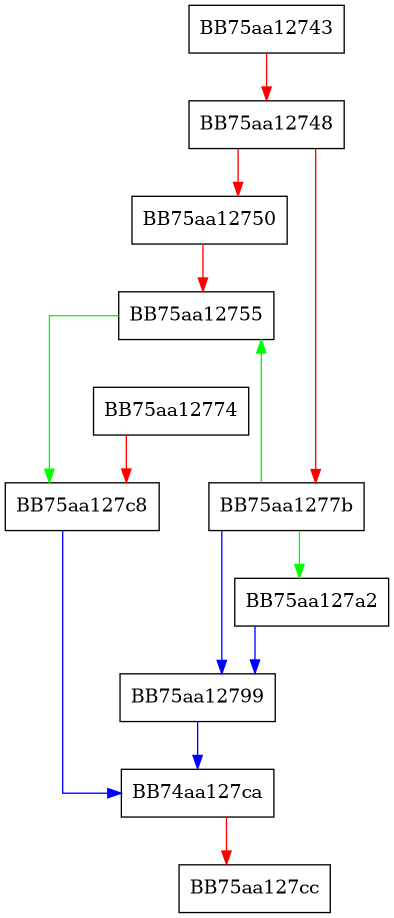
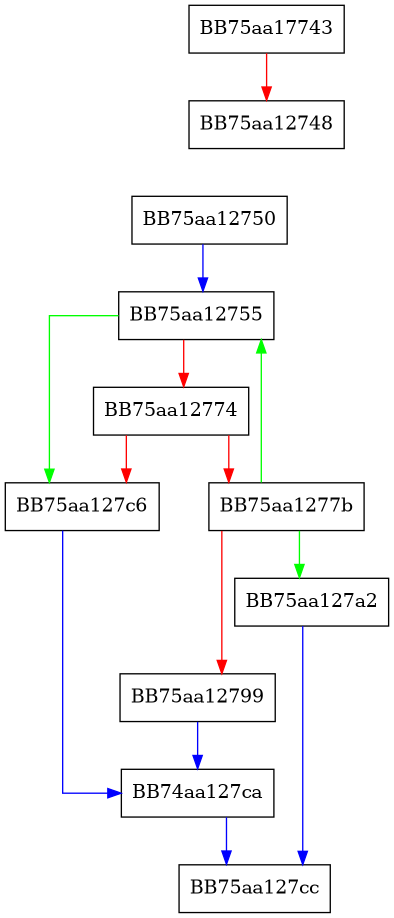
(267, 29) -> (267, 29)
(238, 166) -> none
(203, 261) -> (203, 261)
(316, 309) -> (229, 452)
none -> (184, 357)
(82, 507) -> (82, 507)
(222, 596) -> (222, 596)
(255, 643) -> (303, 739)
(226, 834) -> (226, 834)
